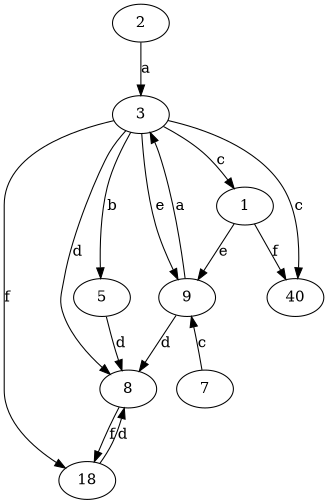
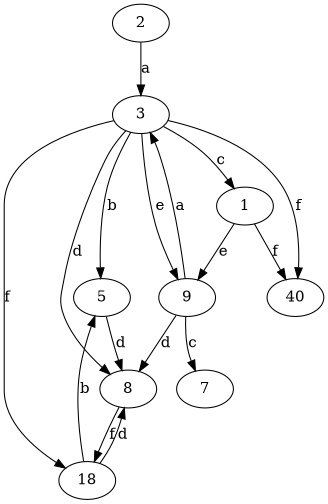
(299, 206) -> (299, 206)
(198, 348) -> (186, 339)
none -> (78, 393)
